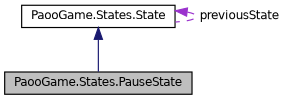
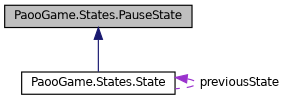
(98, 56) -> (98, 56)
